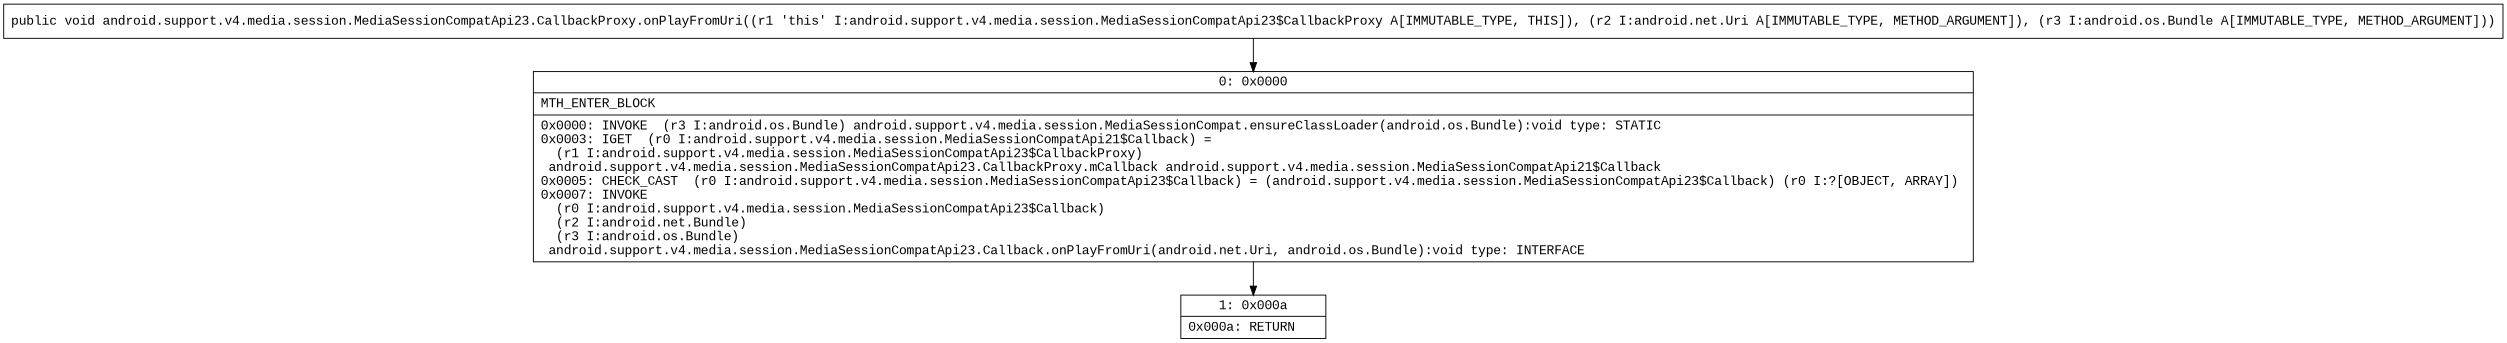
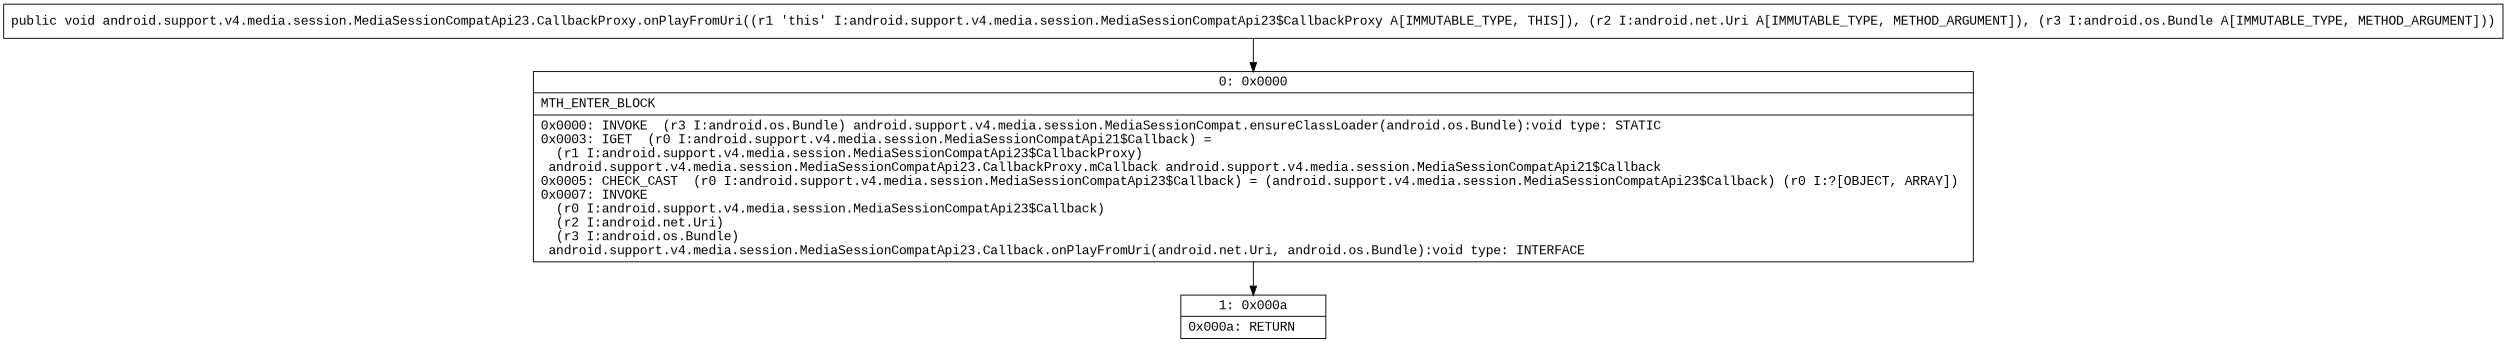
(644, 223) -> (633, 223)
